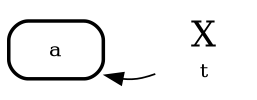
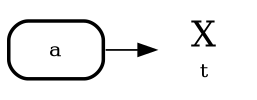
(139, 78) -> (122, 50)
